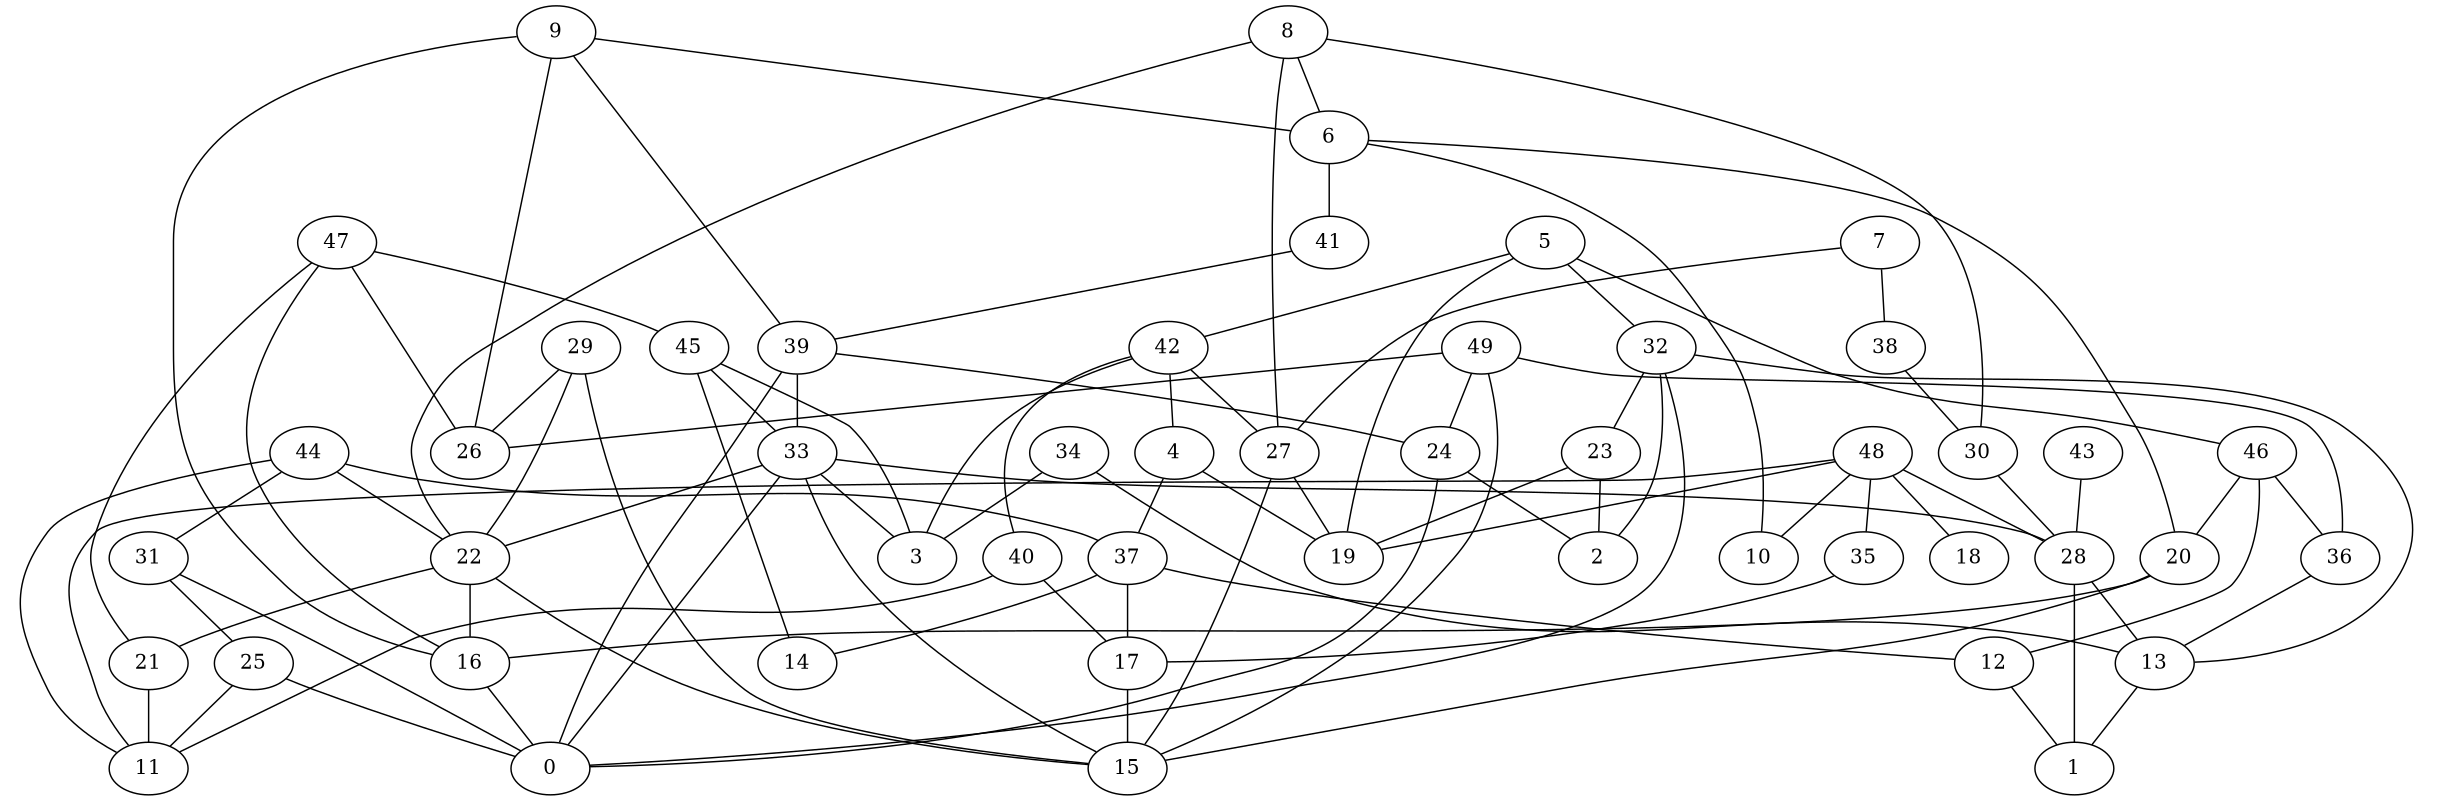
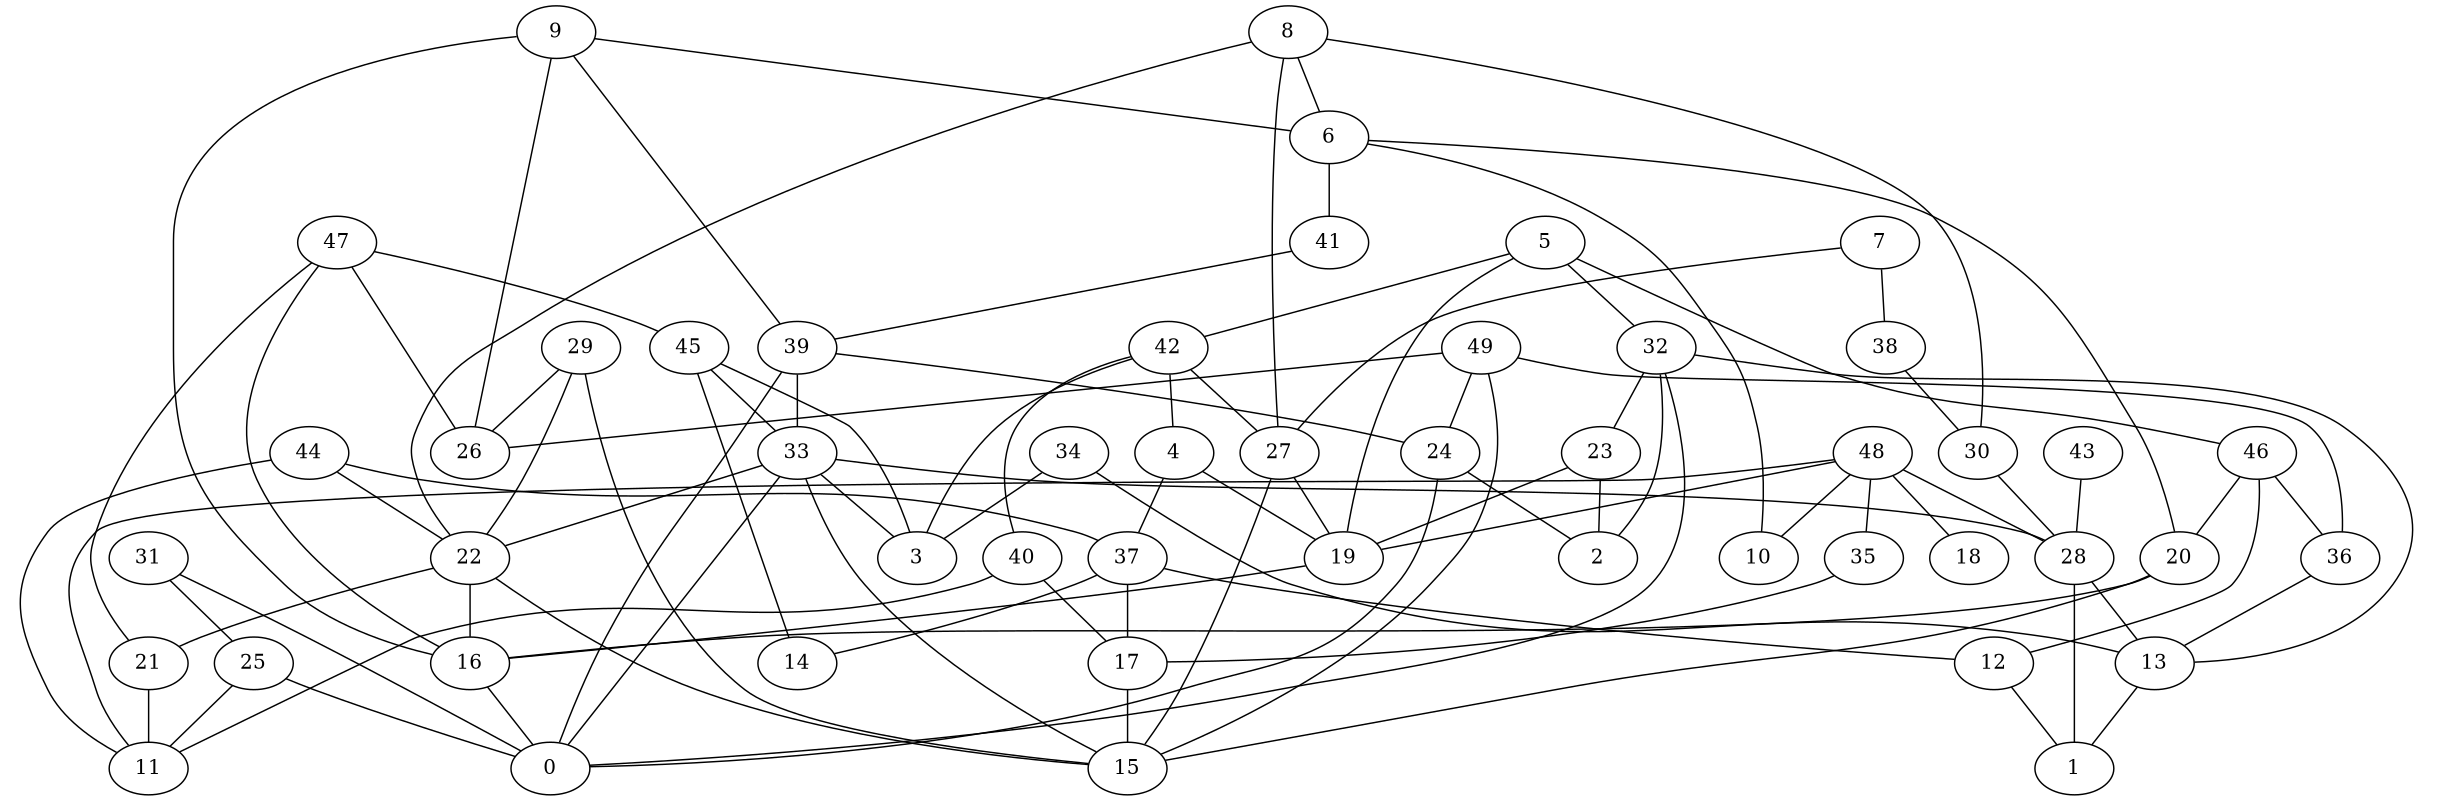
(242, 497) -> none
none -> (928, 615)
